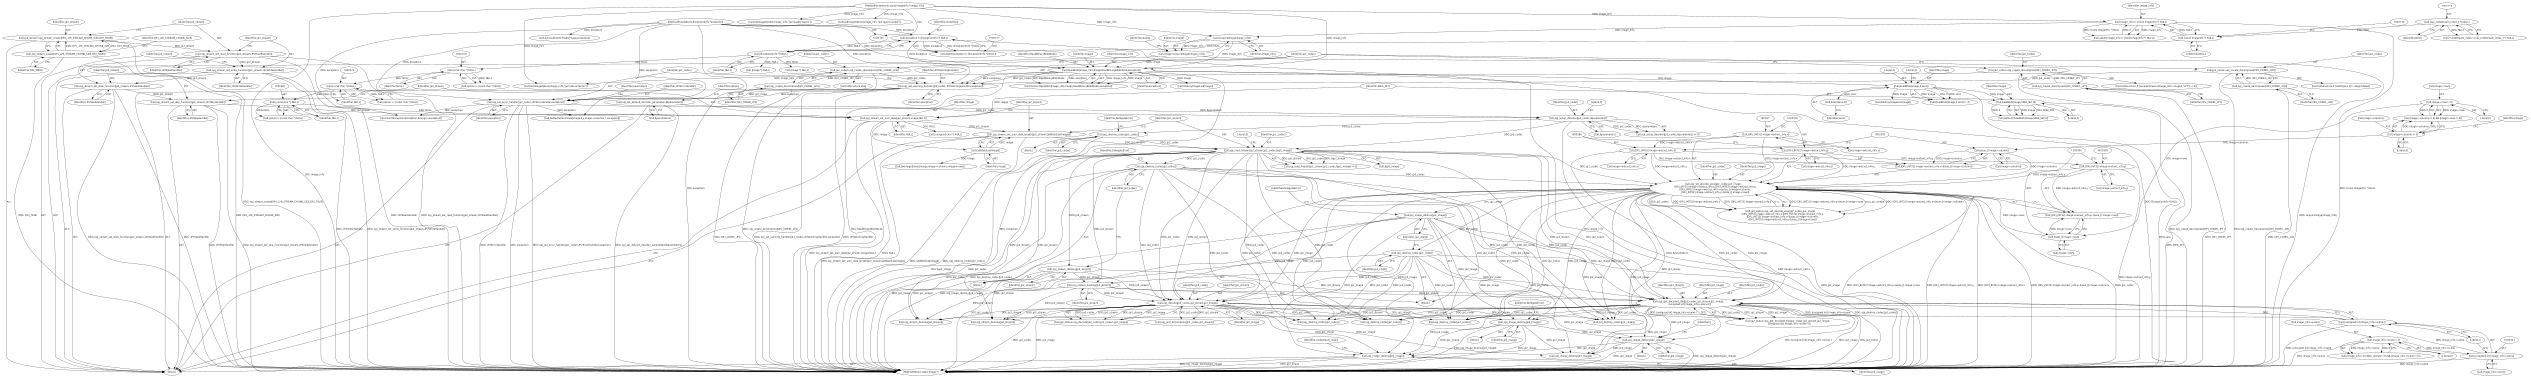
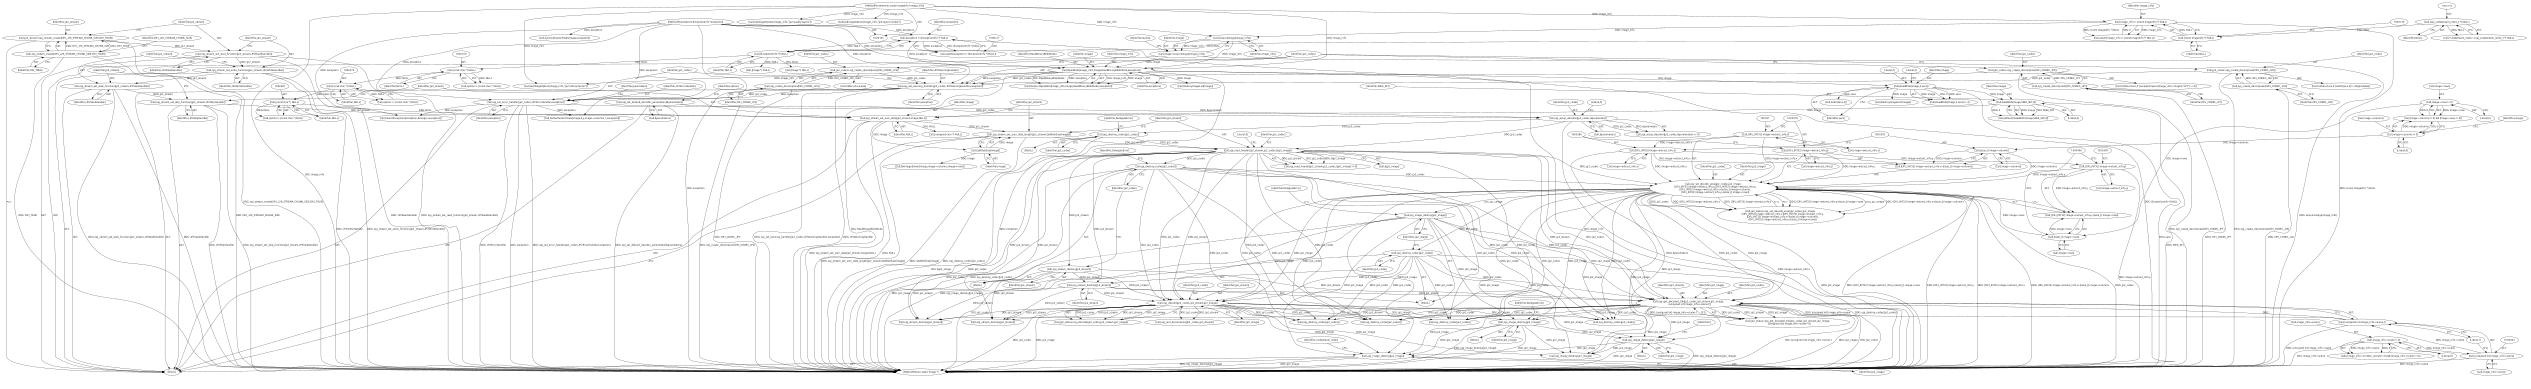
(1144, 93) -> (1466, 113)
(1836, 109) -> (1862, 98)
(750, 239) -> (700, 326)
